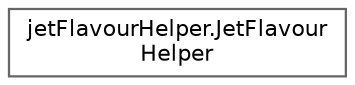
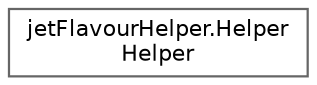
(177, 43) -> (158, 43)
